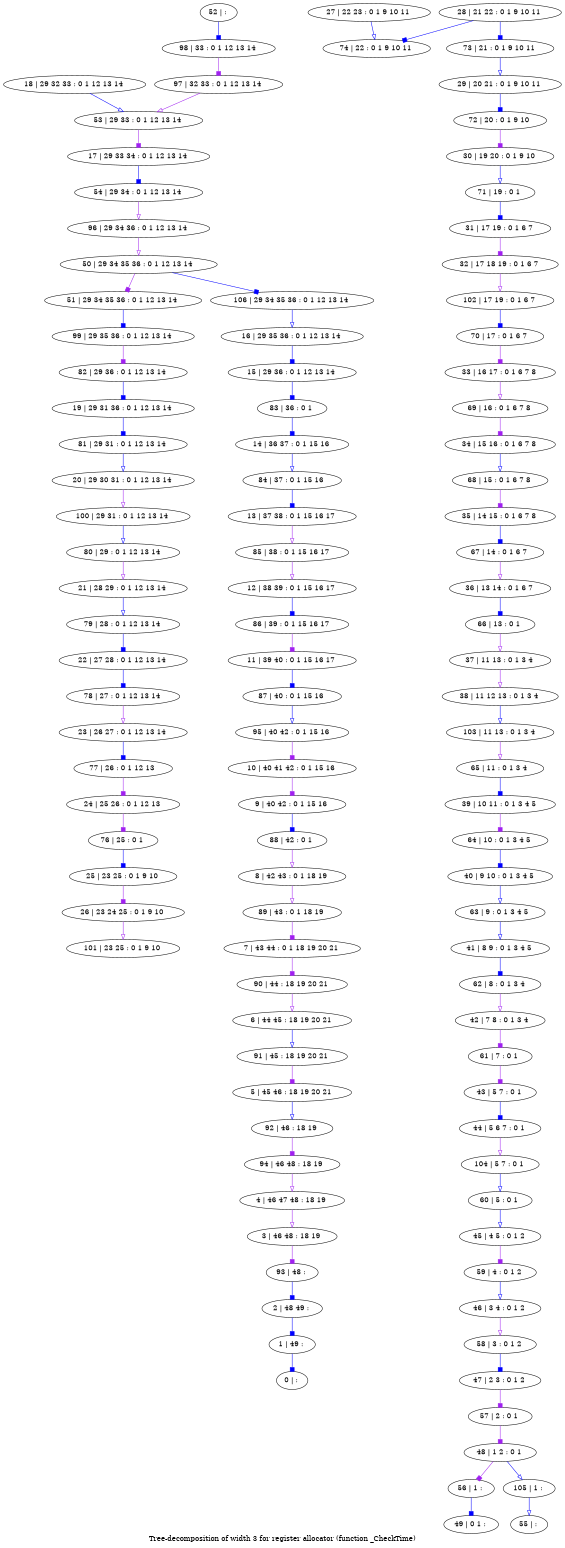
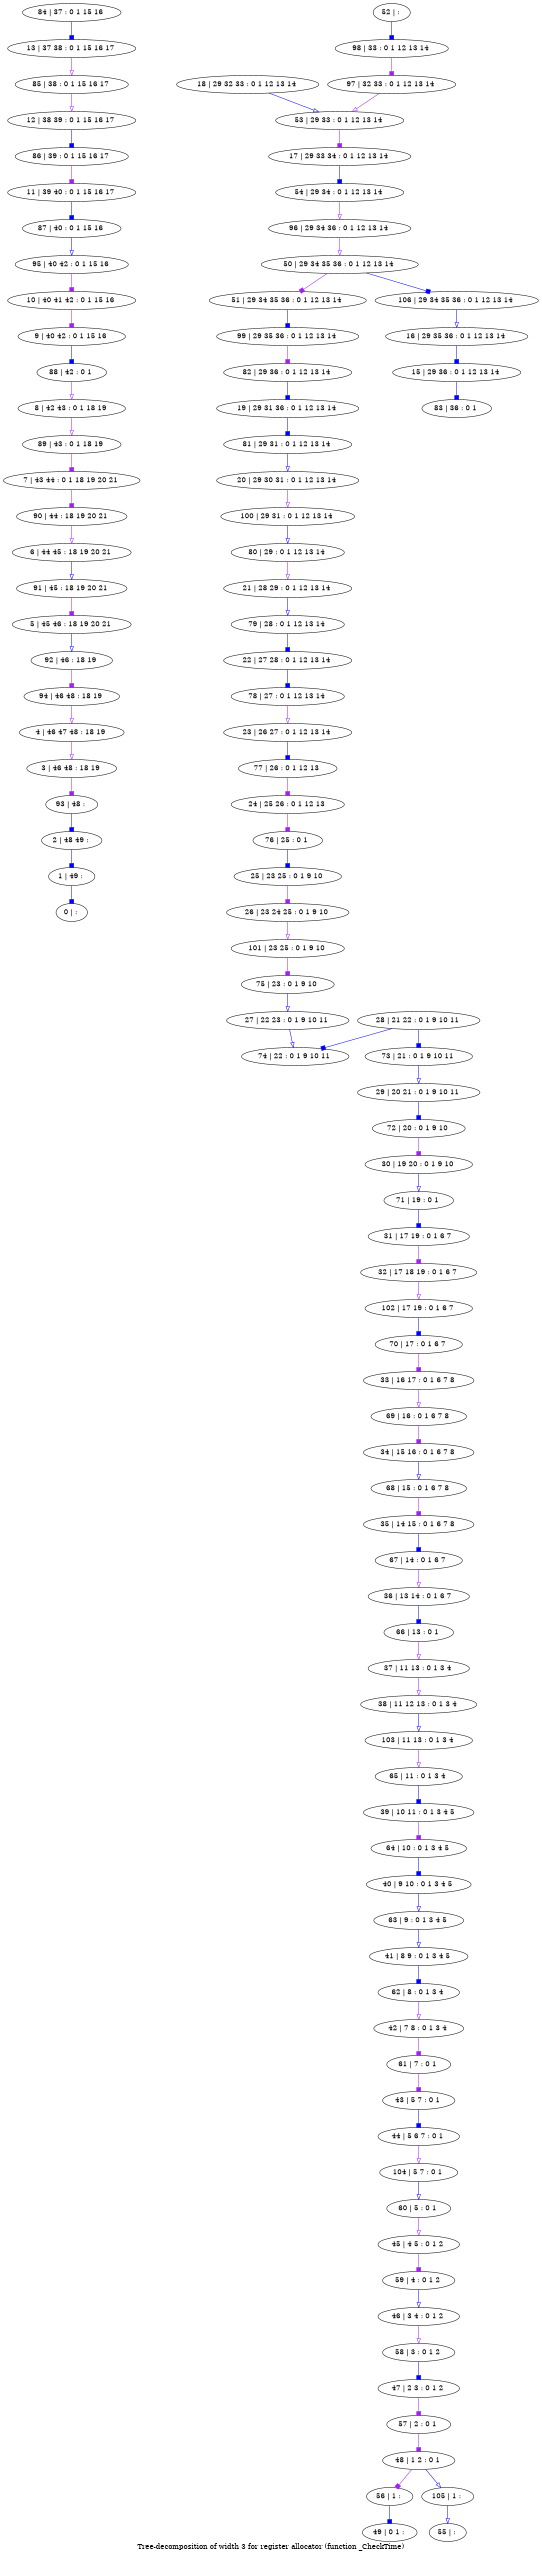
(292, 444) -> none
none -> (288, 984)
(500, 1216) -> (419, 2224)
